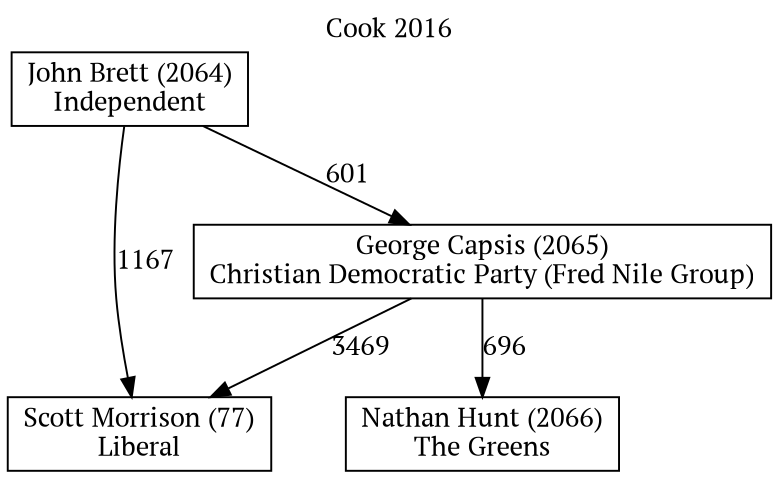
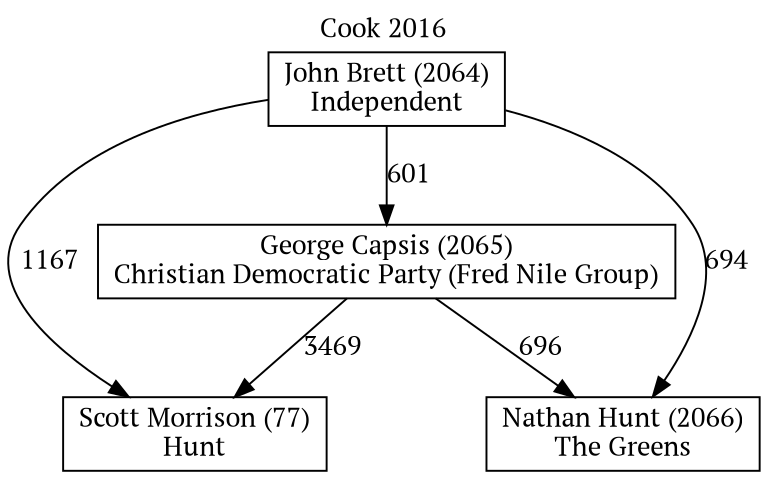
none -> (676, 202)
(140, 434) -> (195, 434)
